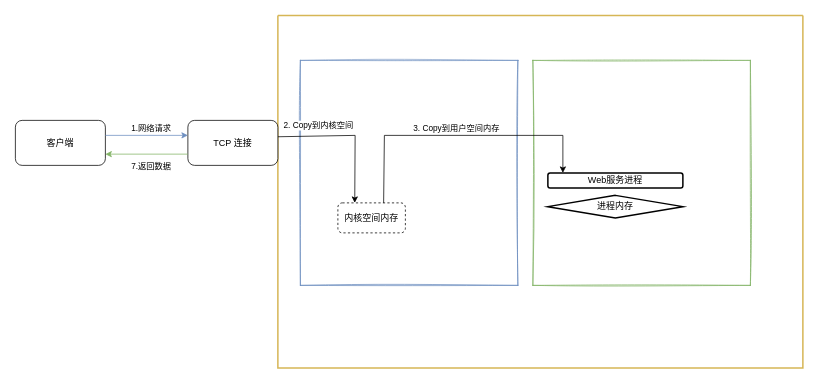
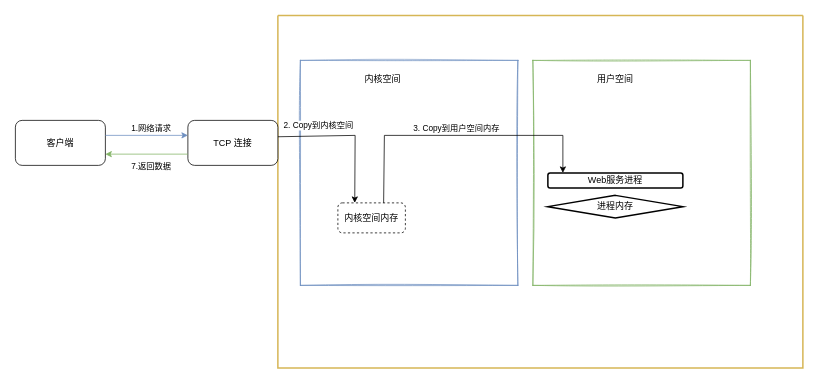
none -> (383, 79)
none -> (615, 79)
